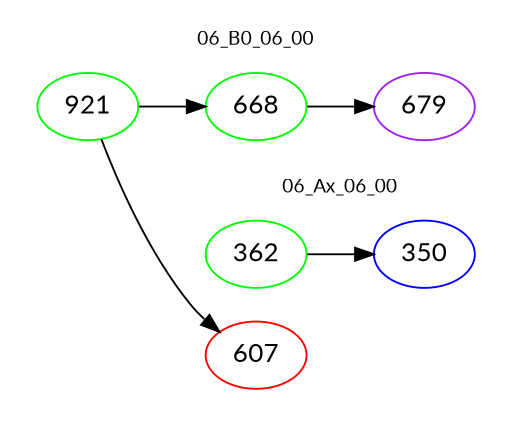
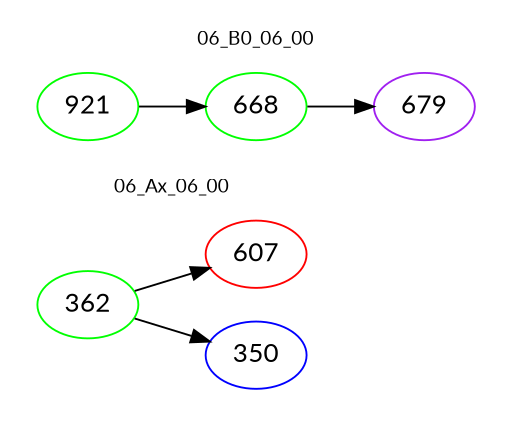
(145, 234) -> (163, 282)
